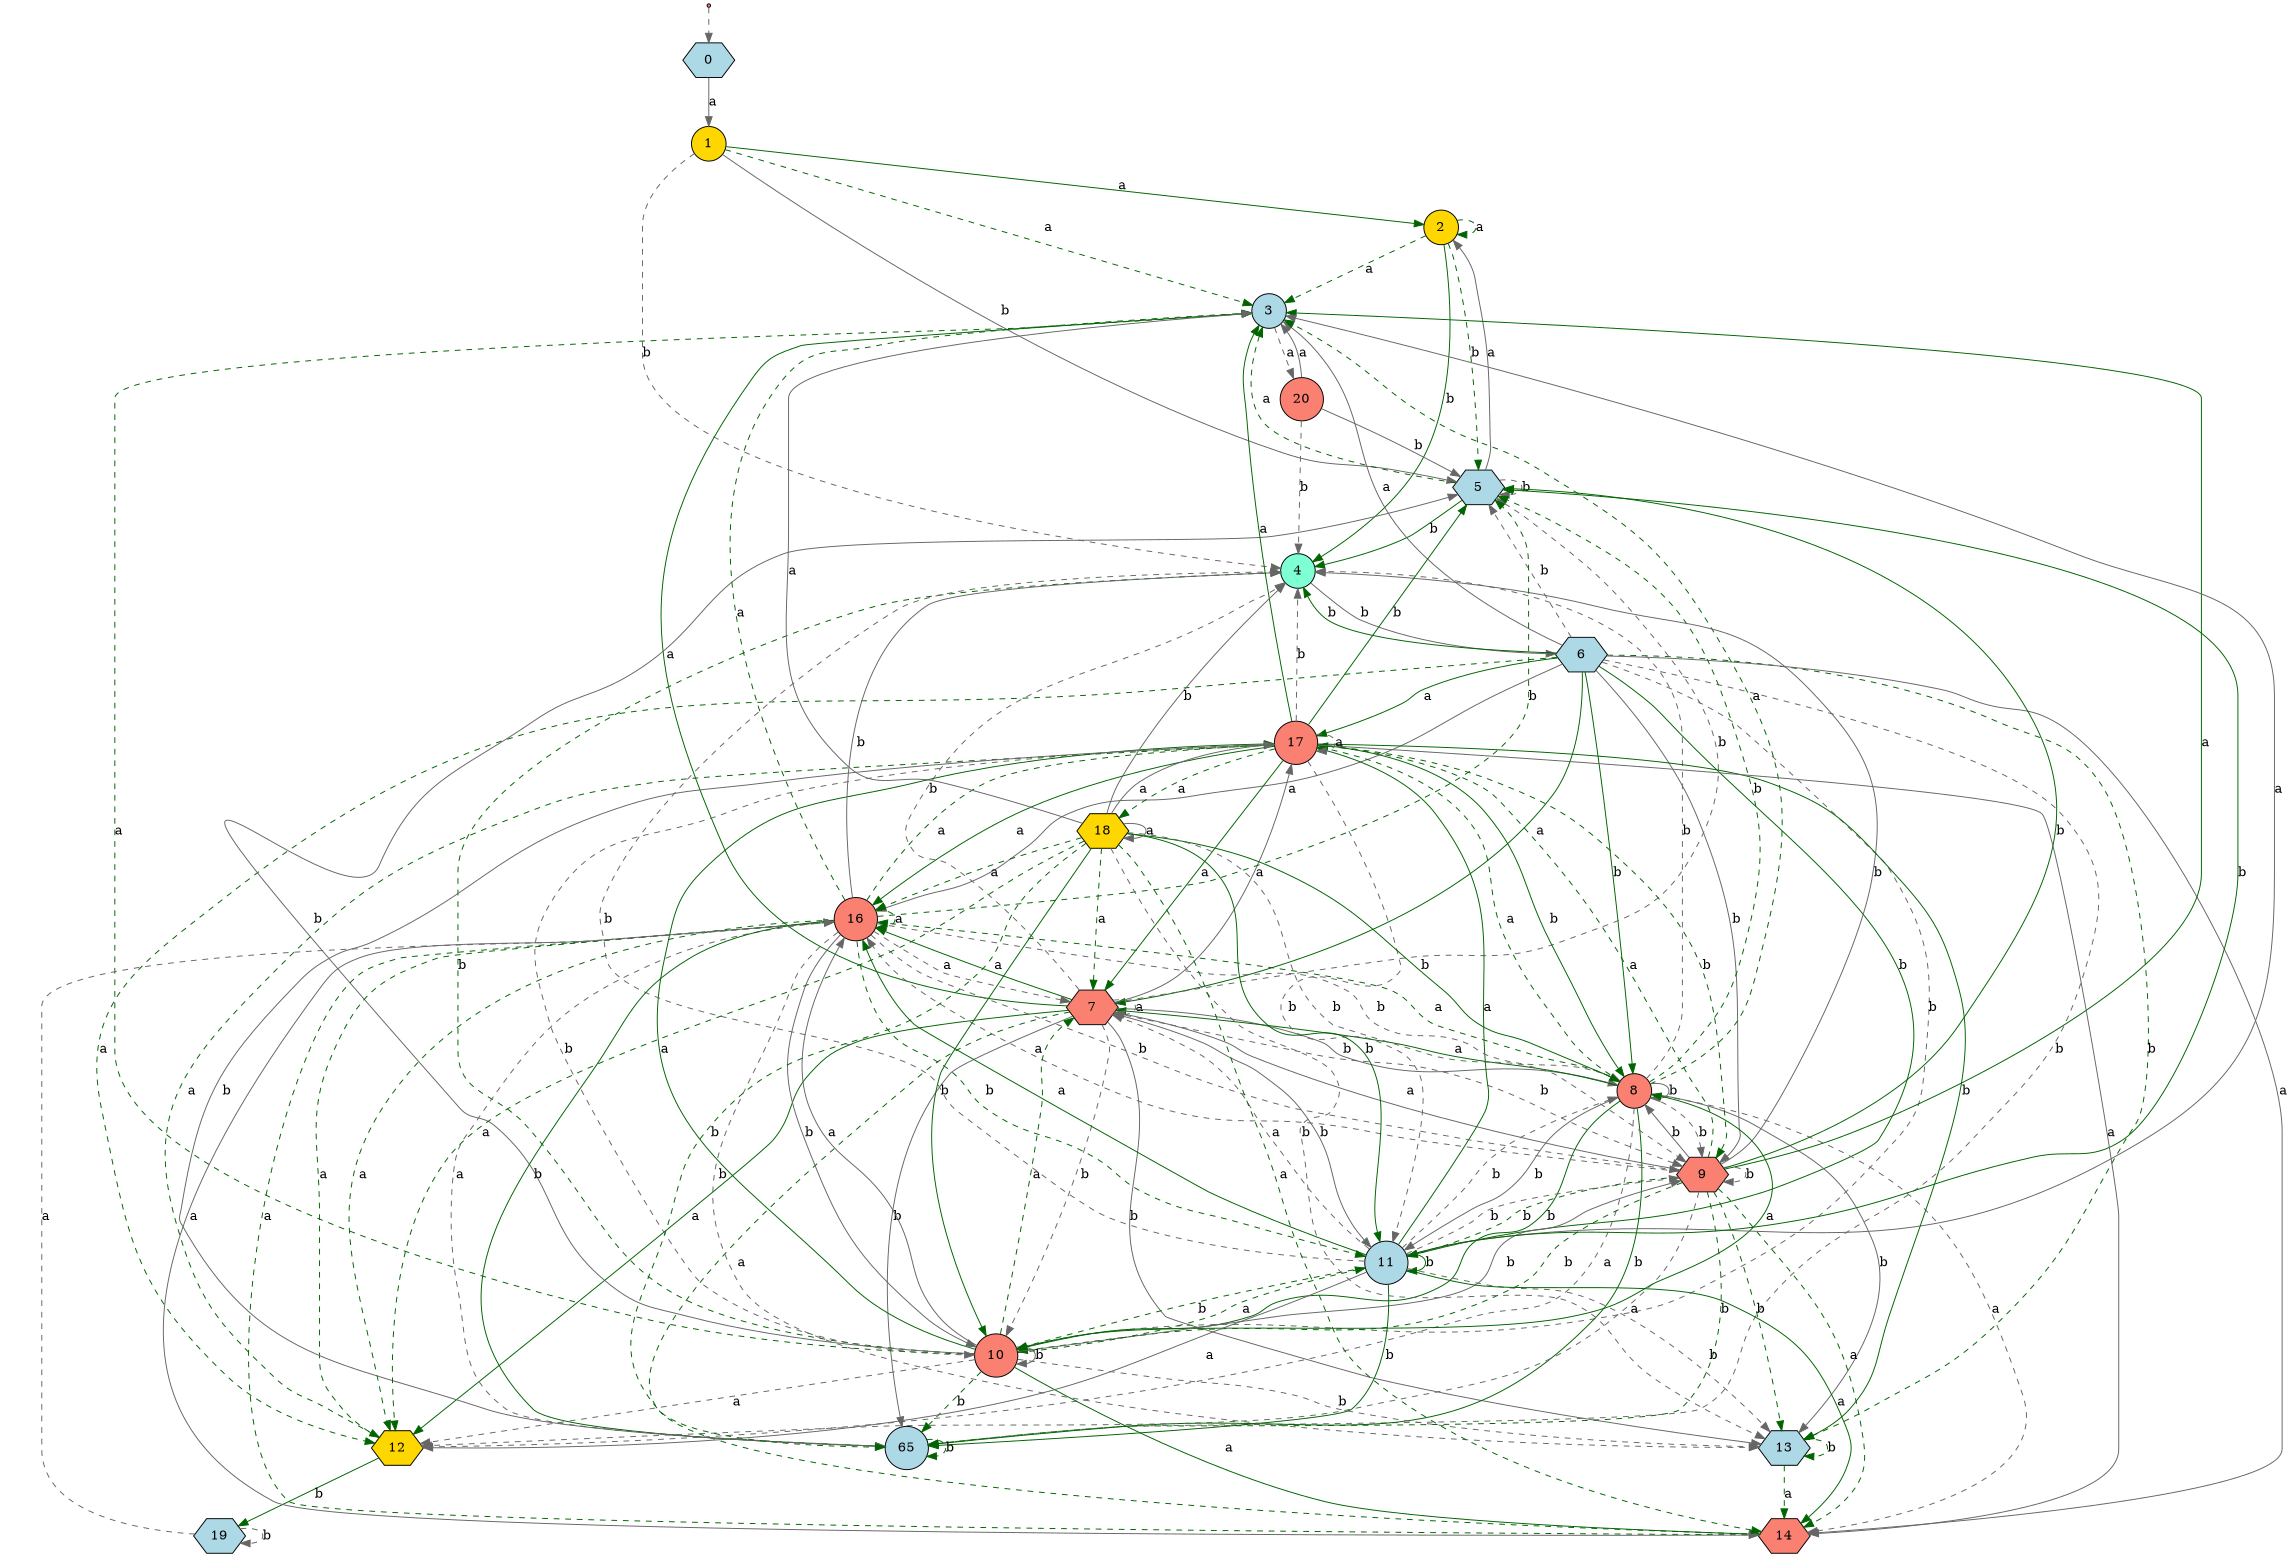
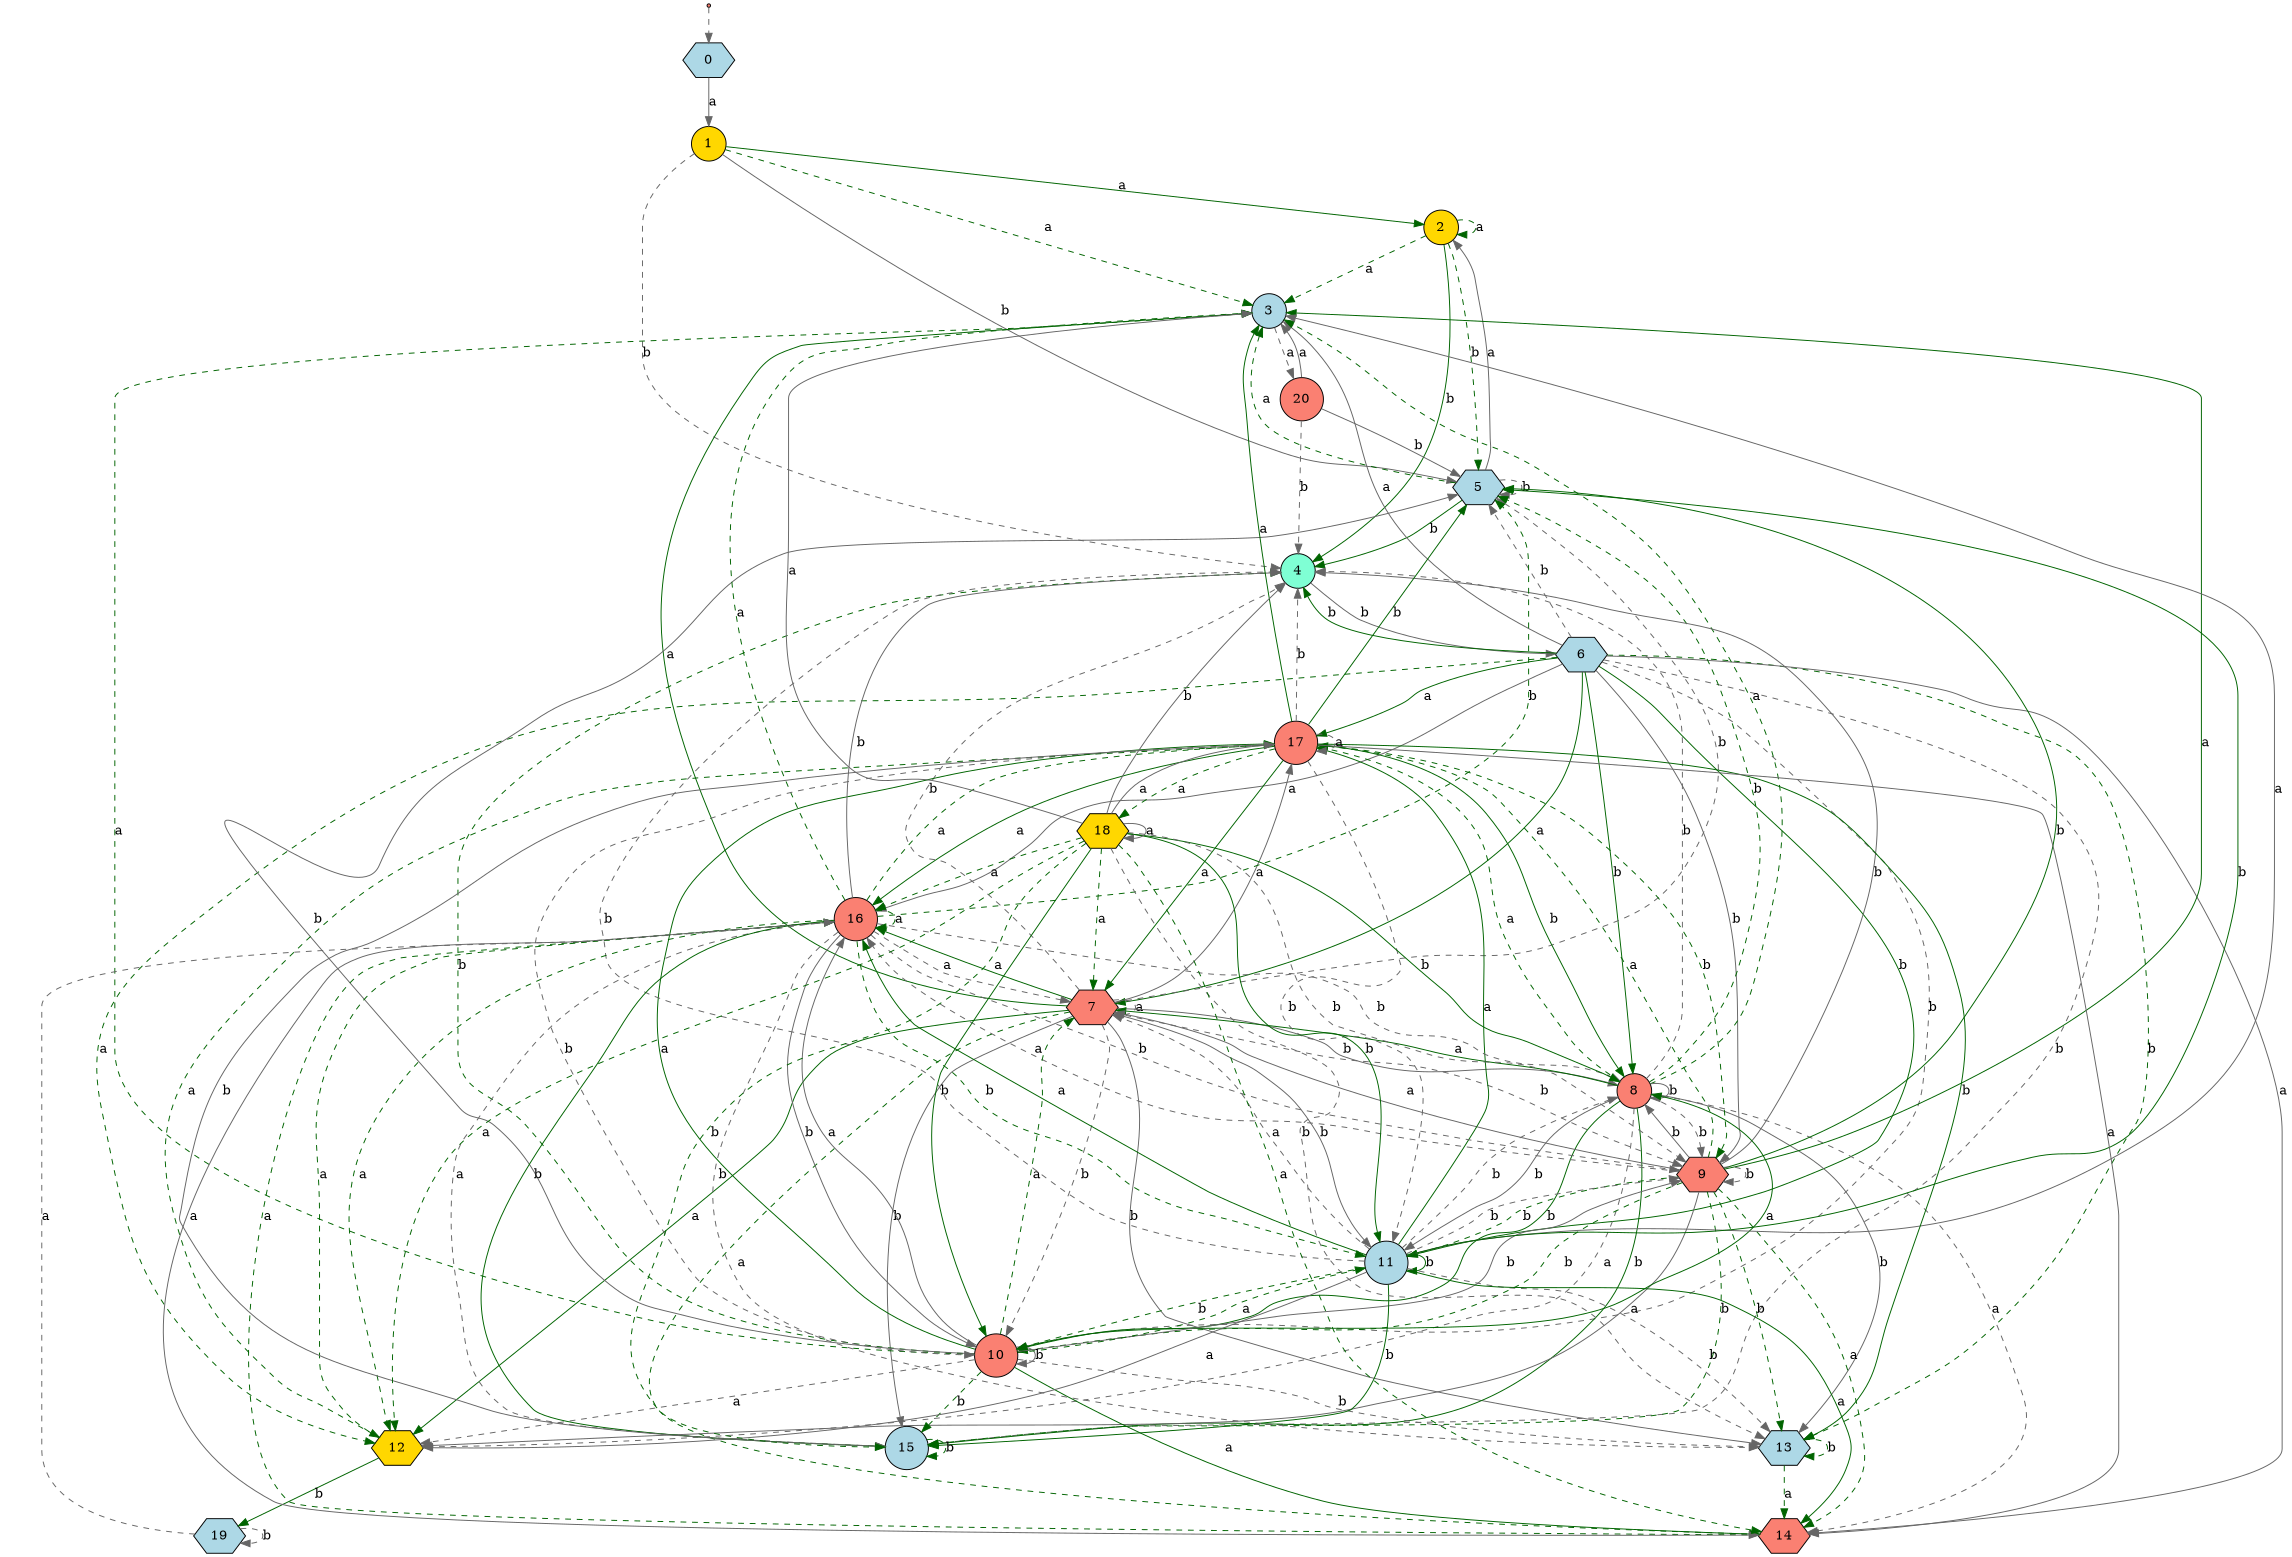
(1245, 964) -> none
(1042, 1425) -> (1042, 1425)
(907, 1448) -> (907, 1448)
